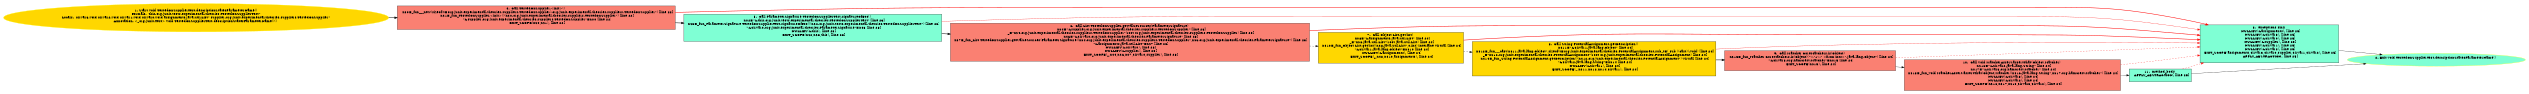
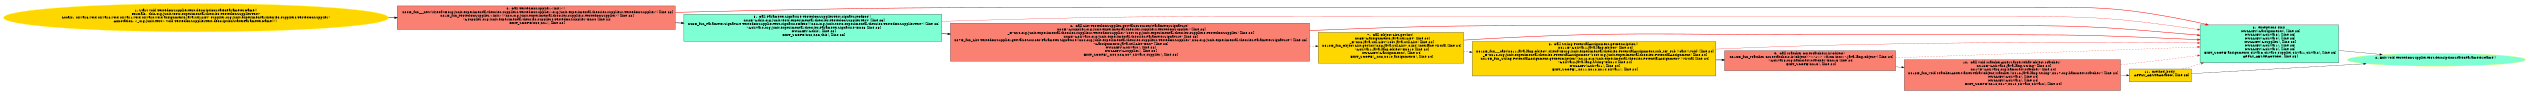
(2160, 75) -> (2160, 75)
